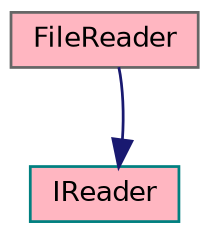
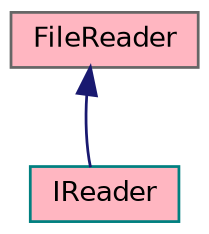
(123, 103) -> (86, 131)
